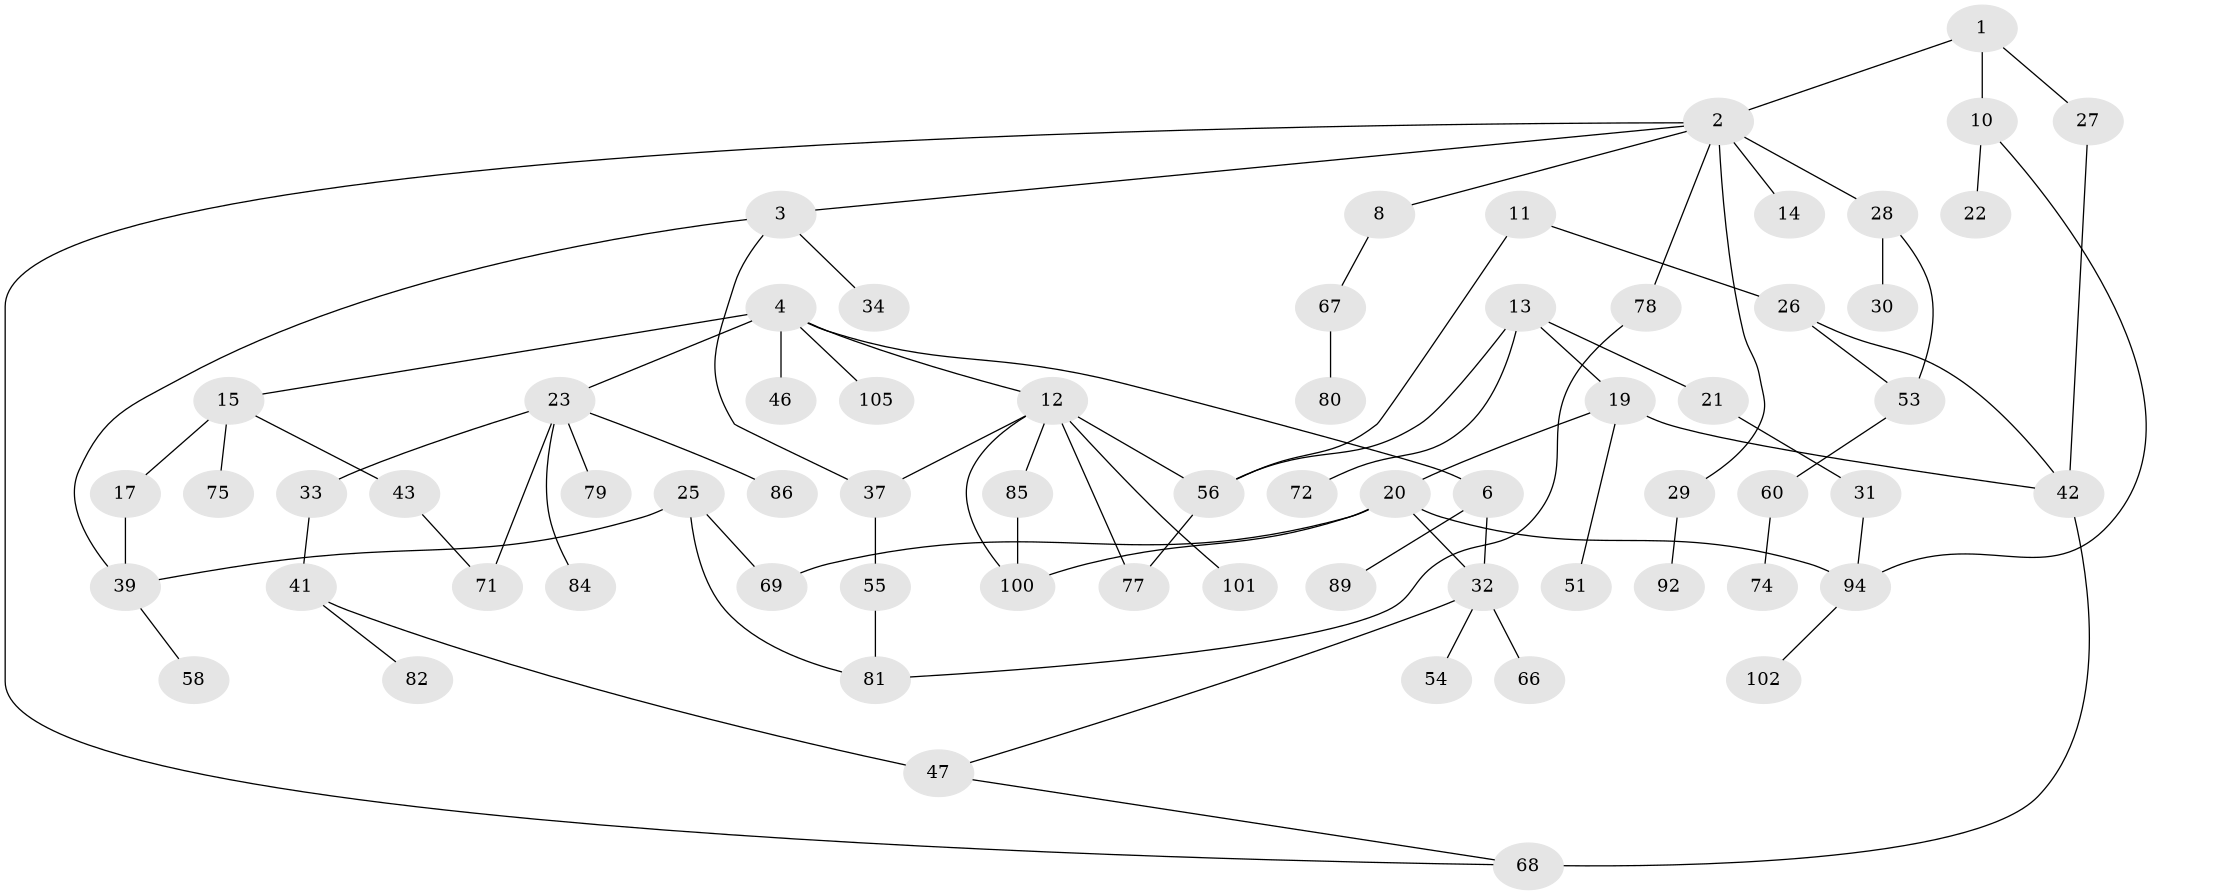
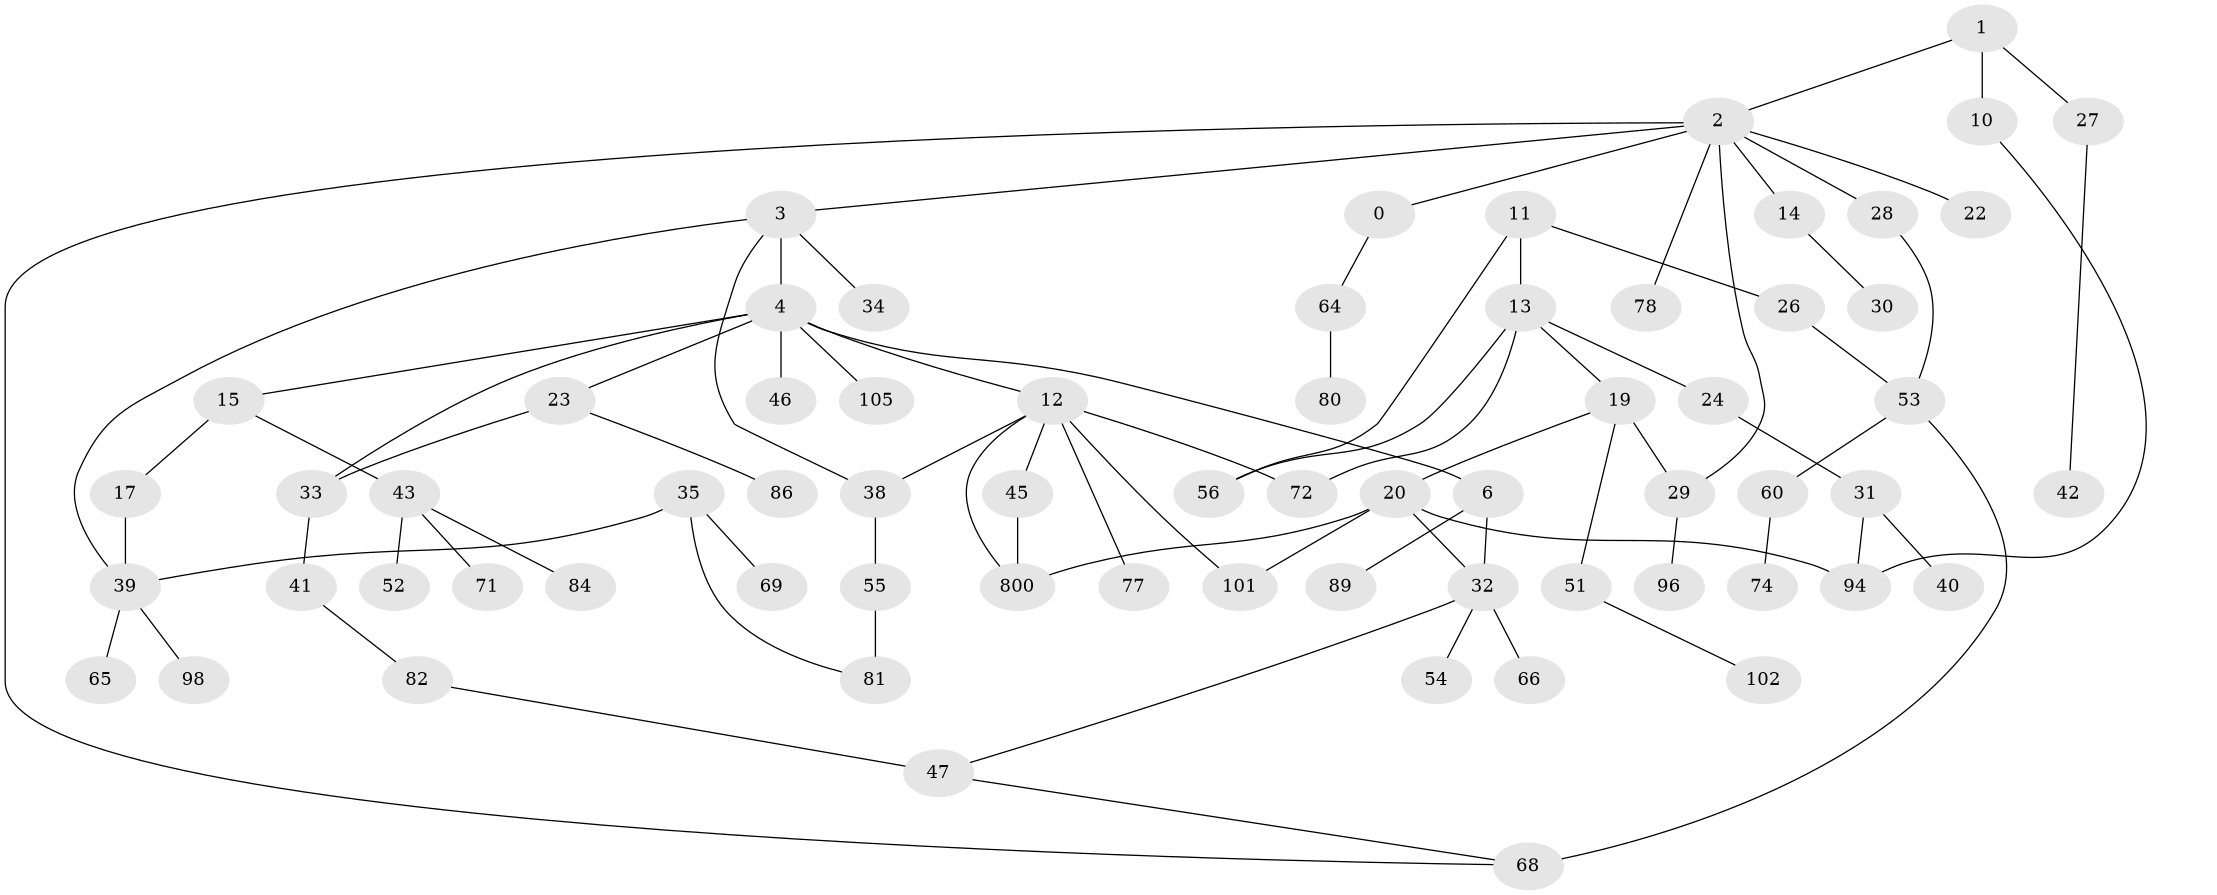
(1979, 168) -> (1850, 163)
(1380, 215) -> (1380, 215)
none -> (781, 261)
none -> (1521, 261)
(1883, 261) -> (1836, 261)
(1331, 308) -> (1331, 308)
none -> (532, 371)
(1950, 374) -> none
(1713, 401) -> (1713, 401)
(1131, 447) -> (1180, 443)
(1839, 459) -> (1650, 447)
(219, 494) -> none
(524, 494) -> none
(596, 494) -> none
(689, 494) -> (689, 494)
(875, 494) -> (875, 494)
(1018, 494) -> (1018, 494)
(547, 496) -> (489, 539)
(1171, 541) -> none
(1085, 543) -> (1318, 540)
none -> (394, 587)
(1018, 587) -> (1018, 587)
(1669, 587) -> (1669, 587)
none -> (1949, 587)
(1348, 624) -> none
(1810, 634) -> (1670, 633)
none -> (101, 680)
(194, 680) -> (194, 680)
(614, 694) -> (678, 727)
(1951, 836) -> (1894, 719)
